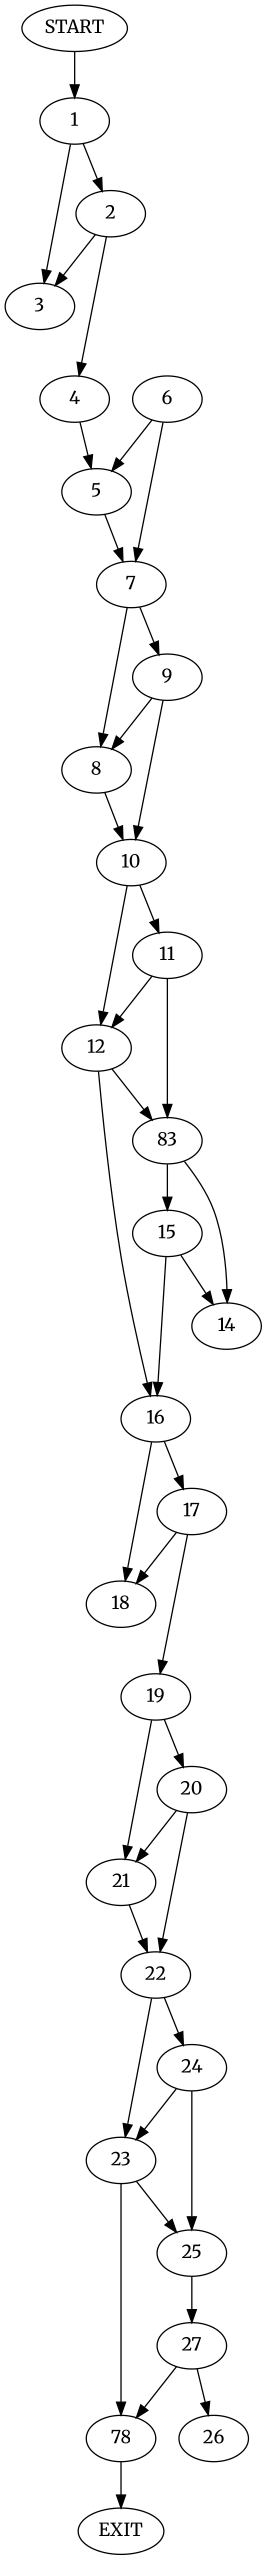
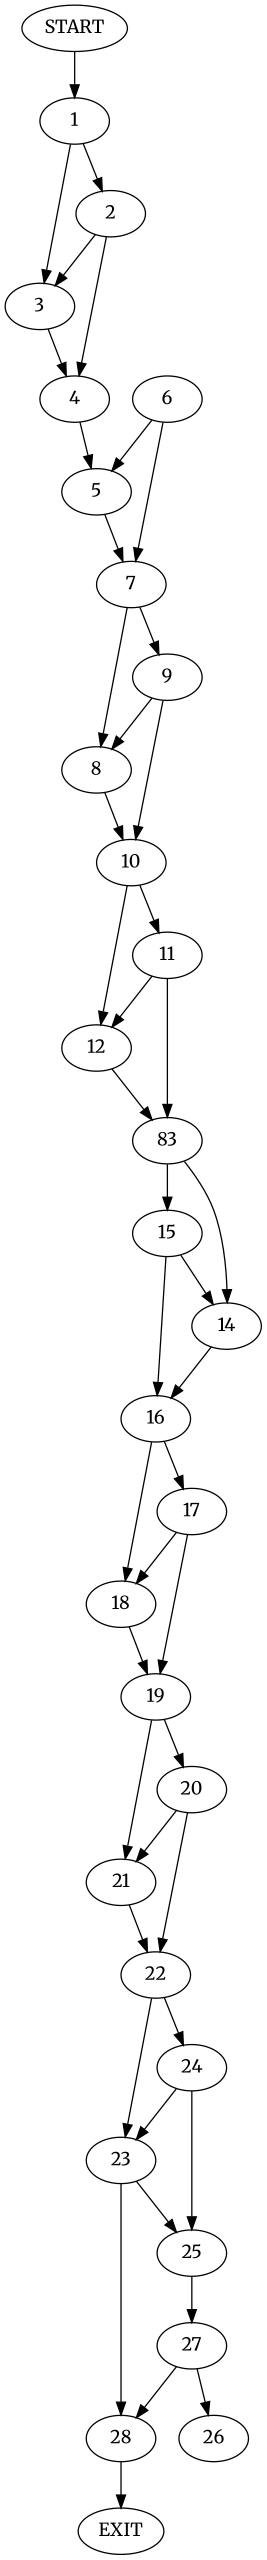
none -> (55, 346)
(117, 1228) -> (195, 1367)
none -> (136, 1644)
(121, 2439) -> (121, 2439)
